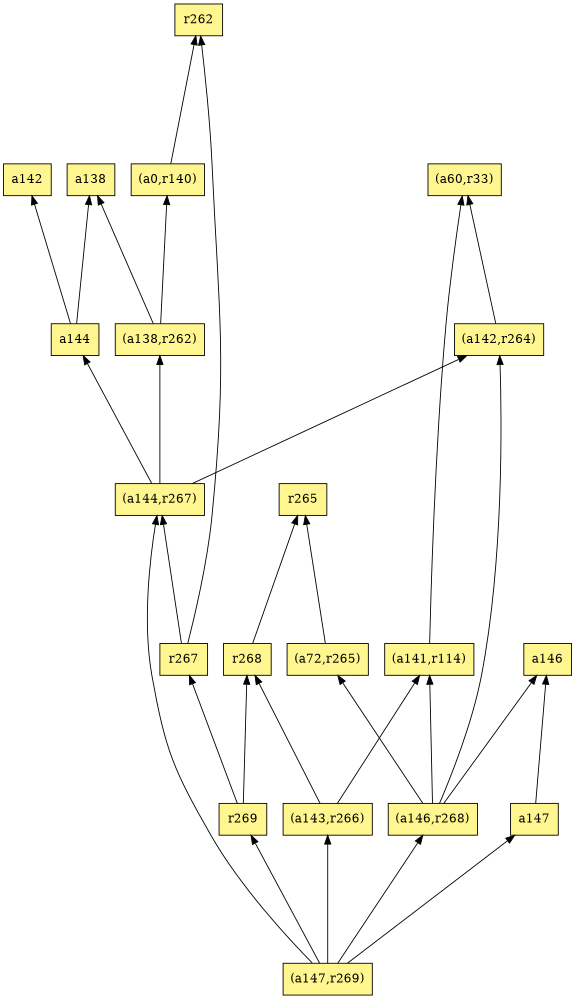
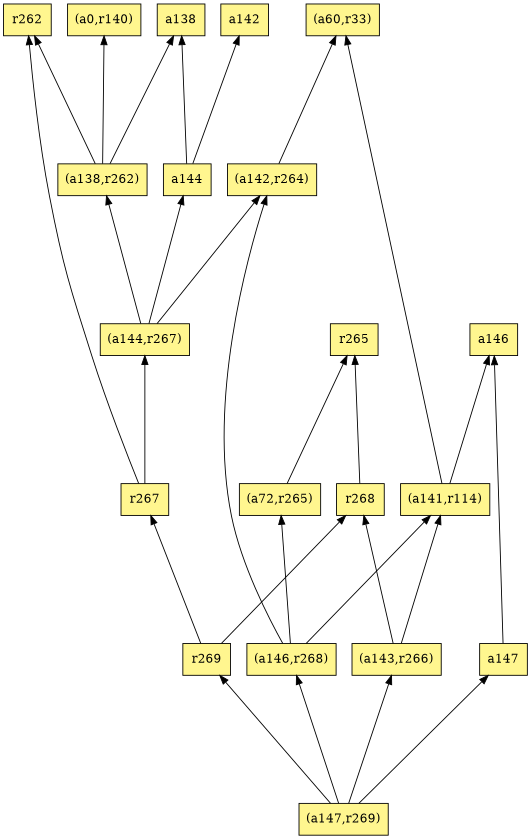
(182, 104) -> (67, 104)
(488, 743) -> (468, 424)
(174, 764) -> none
